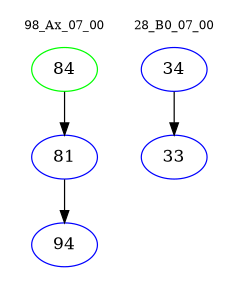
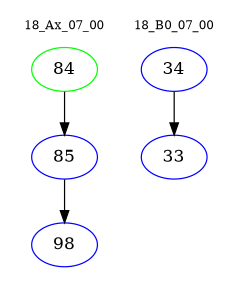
(65, 26) -> (65, 26)
(174, 26) -> (174, 26)
(65, 157) -> (65, 157)
(65, 245) -> (65, 245)
